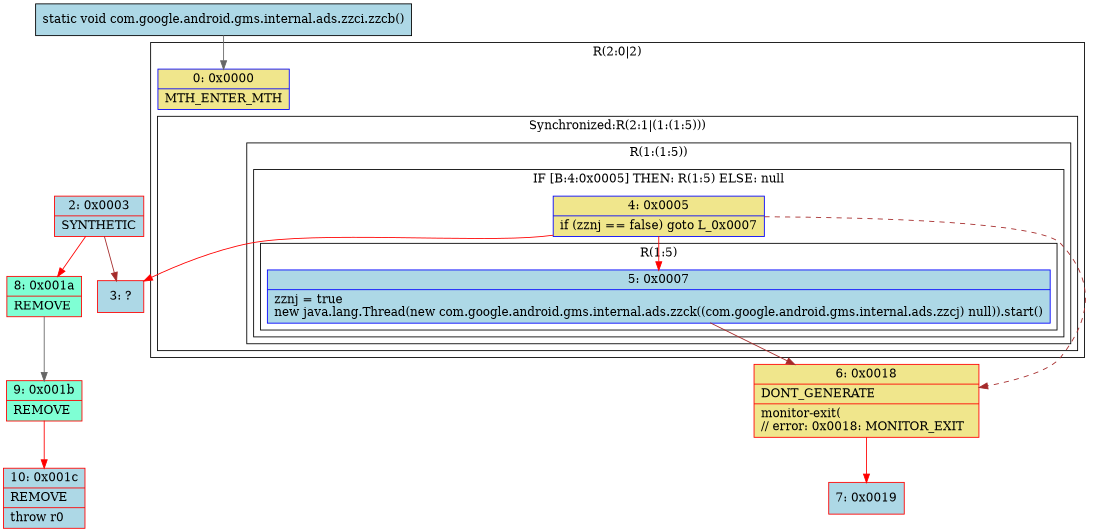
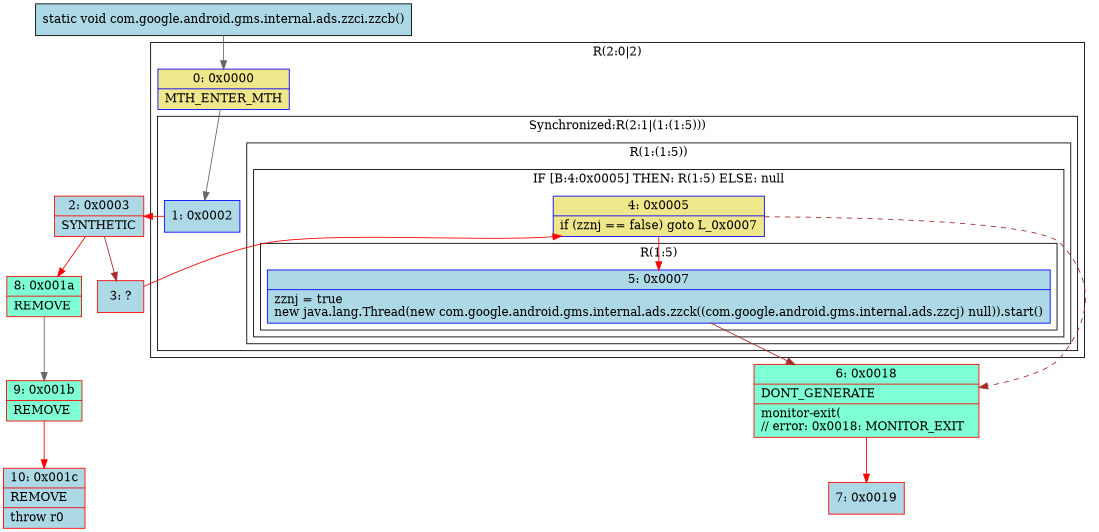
none -> (202, 216)
(349, 237) -> (344, 238)
(866, 401) -> (866, 401)
